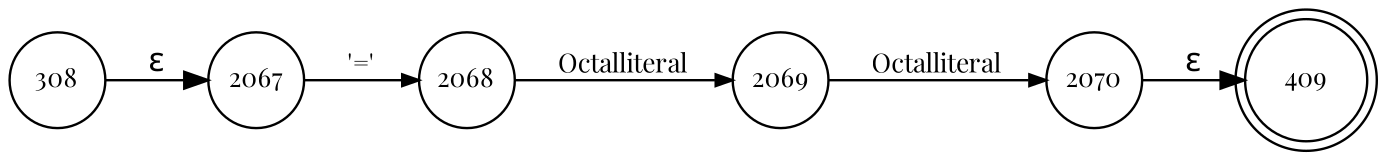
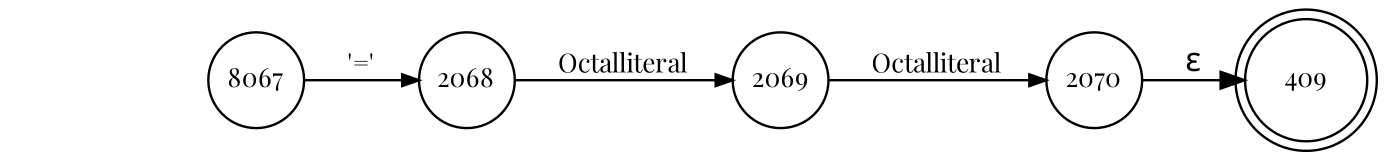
(57, 80) -> none
(256, 80) -> (256, 80)
